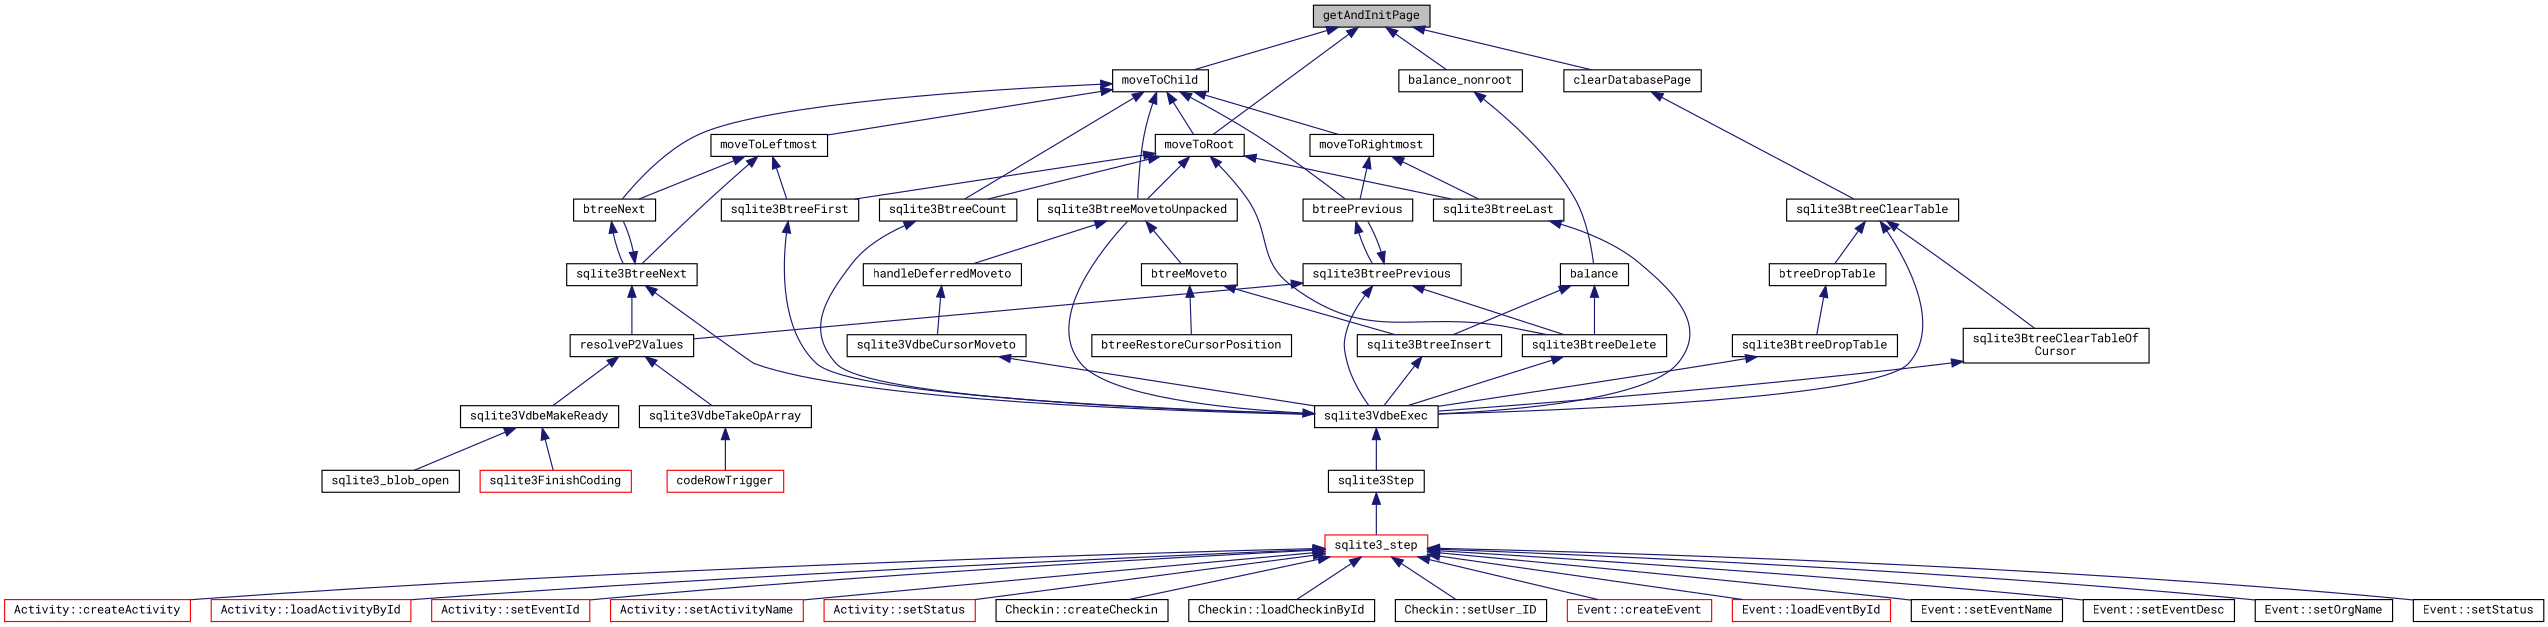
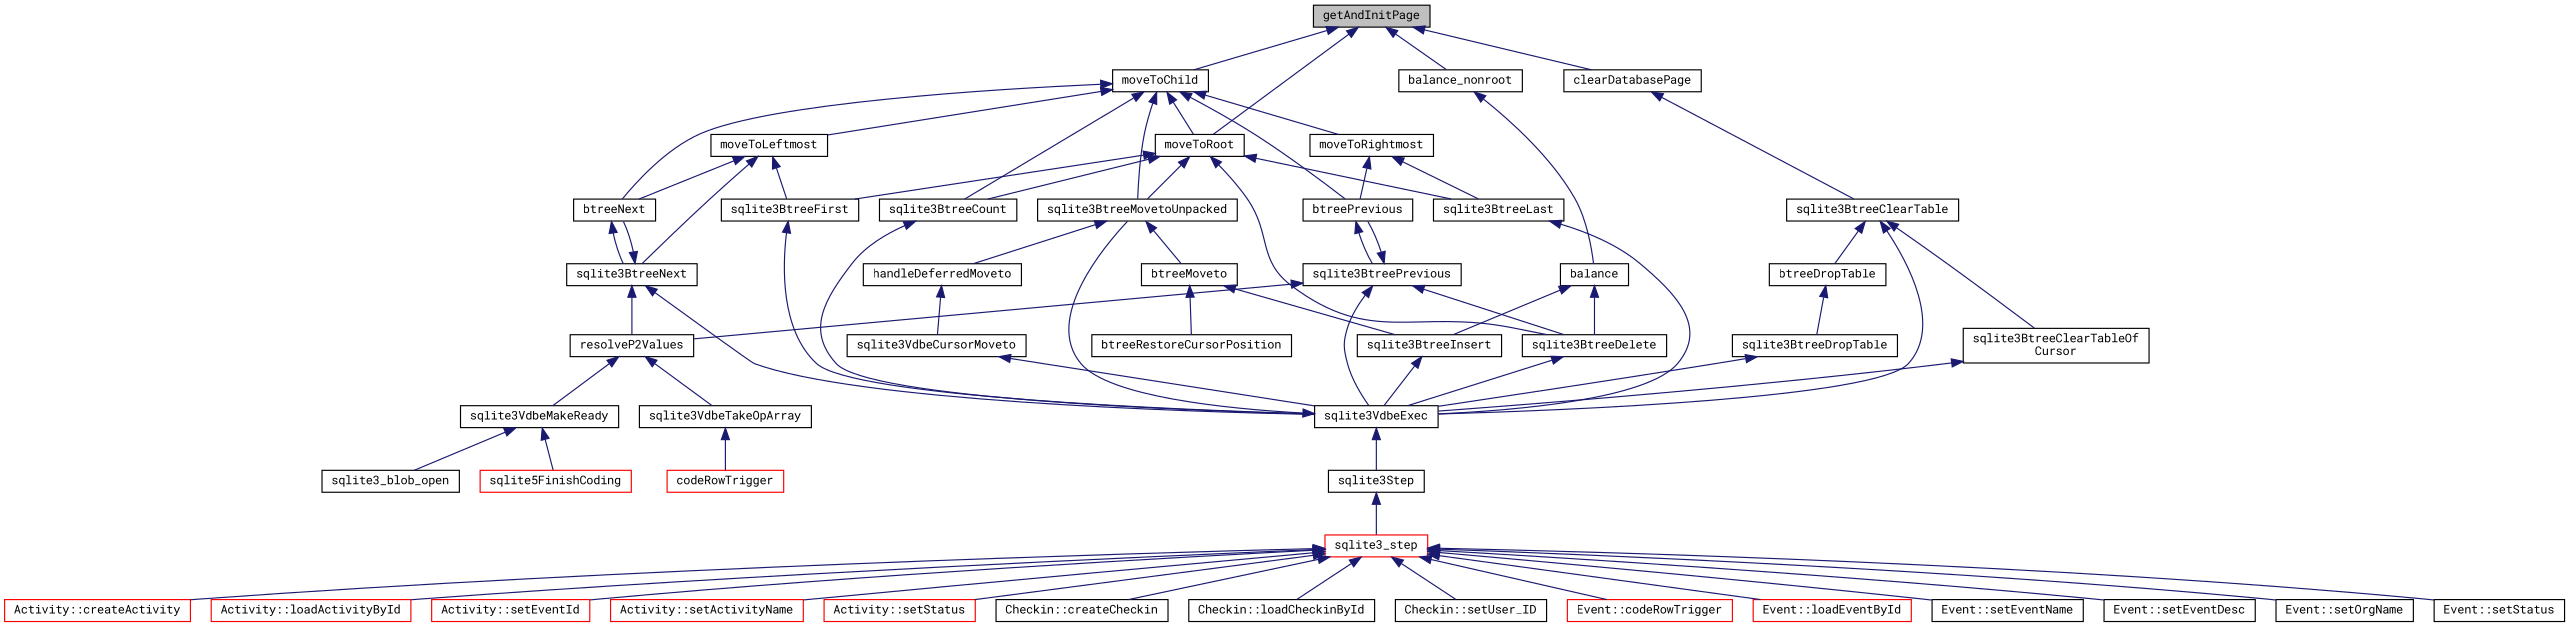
(556, 481) -> (556, 481)
(1639, 611) -> (1650, 611)
